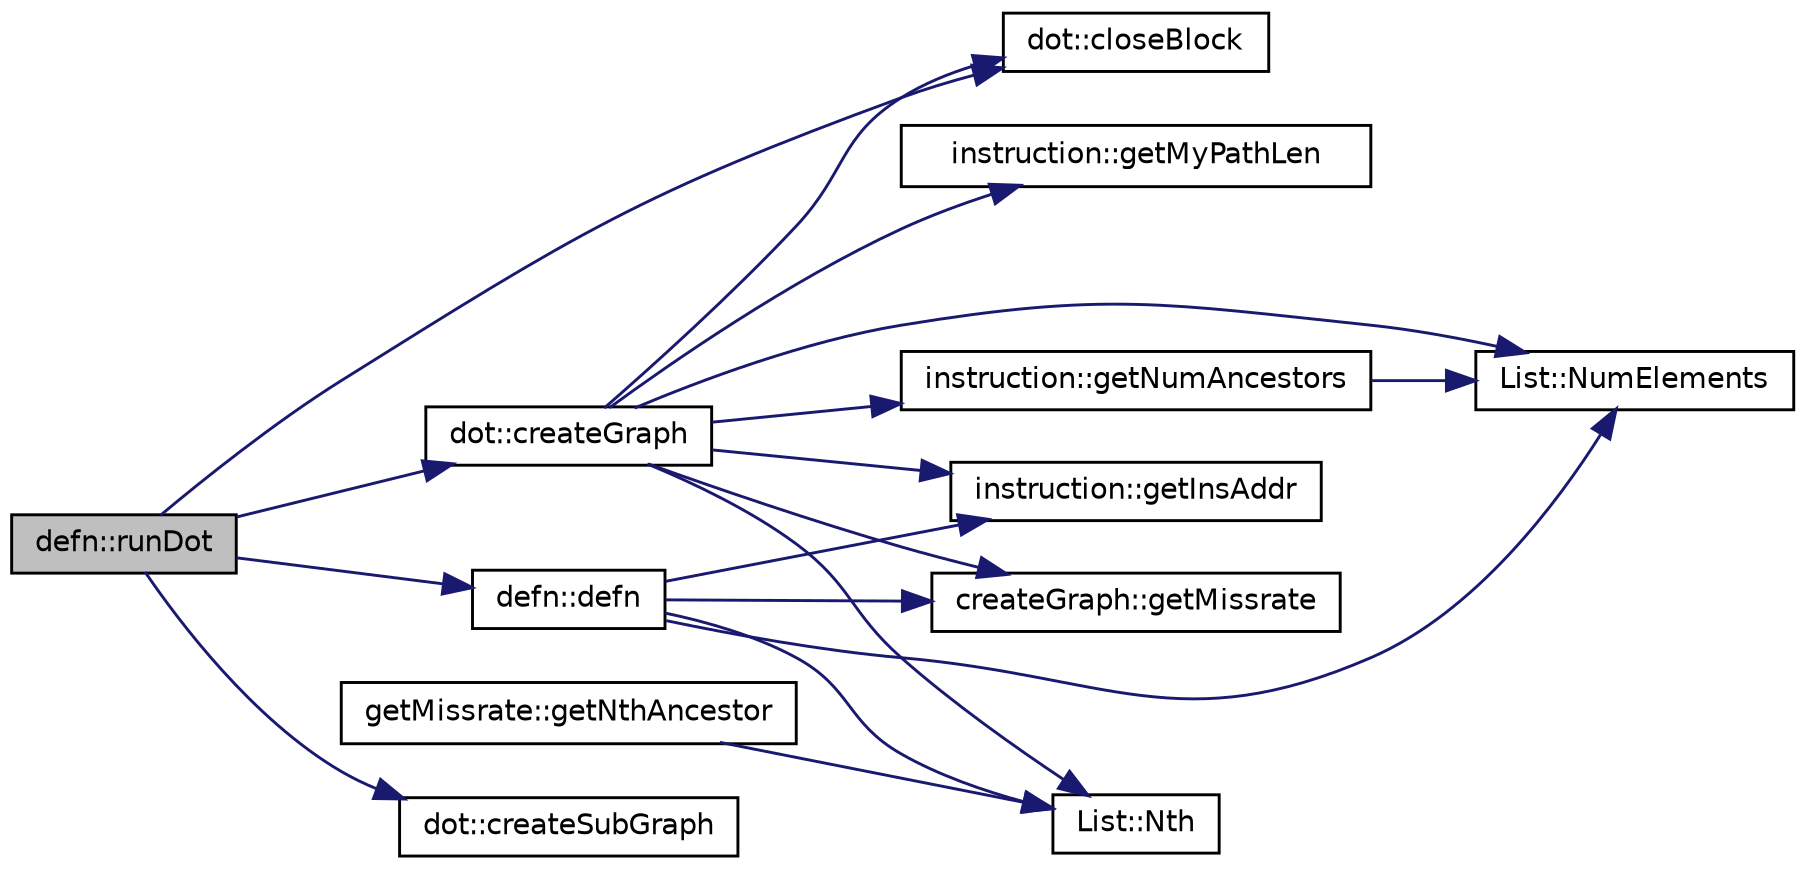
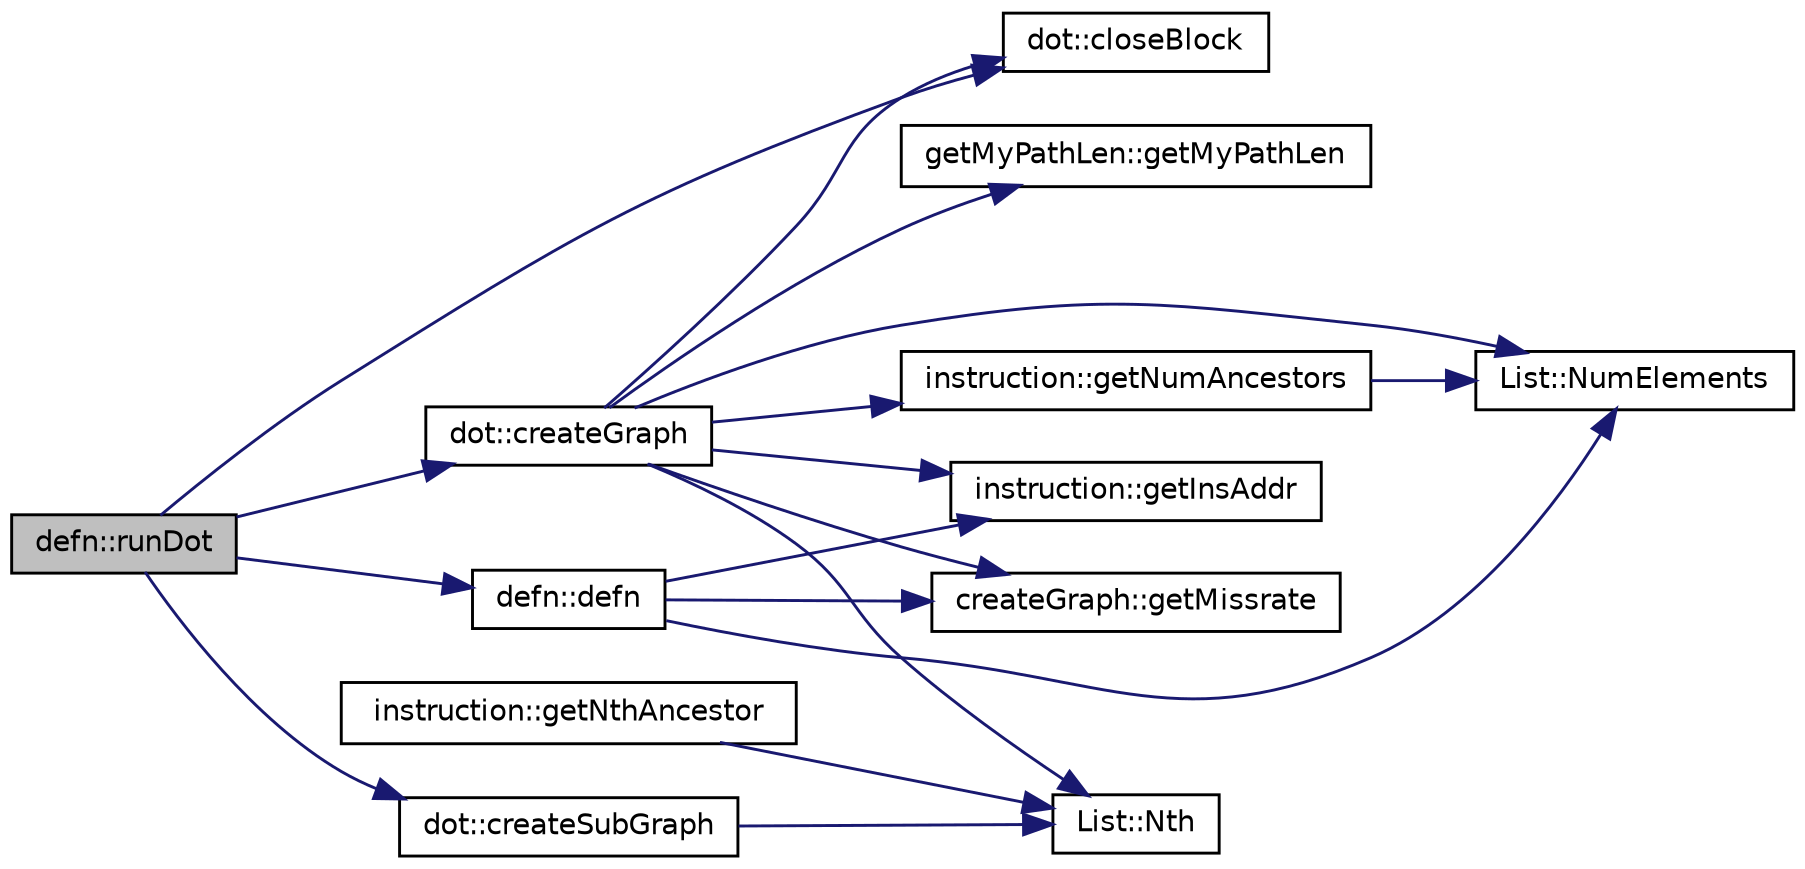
(1136, 156) -> (1136, 156)
(847, 703) -> (881, 825)
(569, 713) -> (569, 713)
